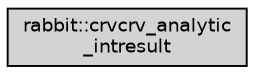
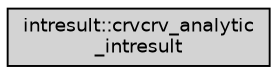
(127, 37) -> (139, 37)
